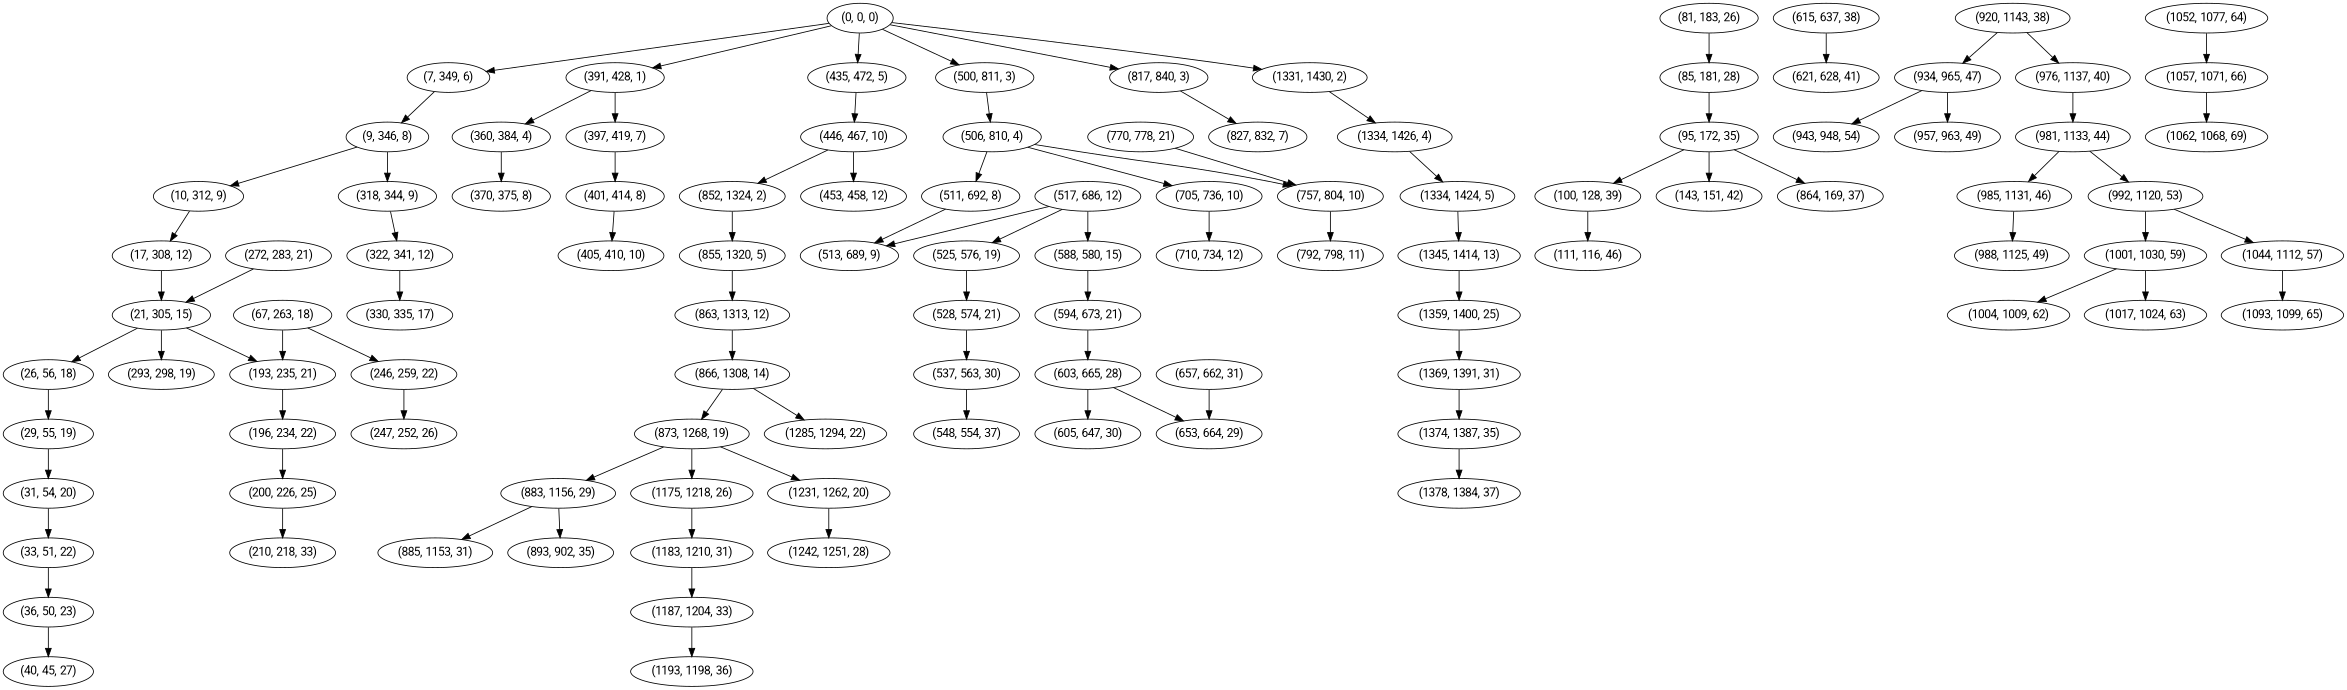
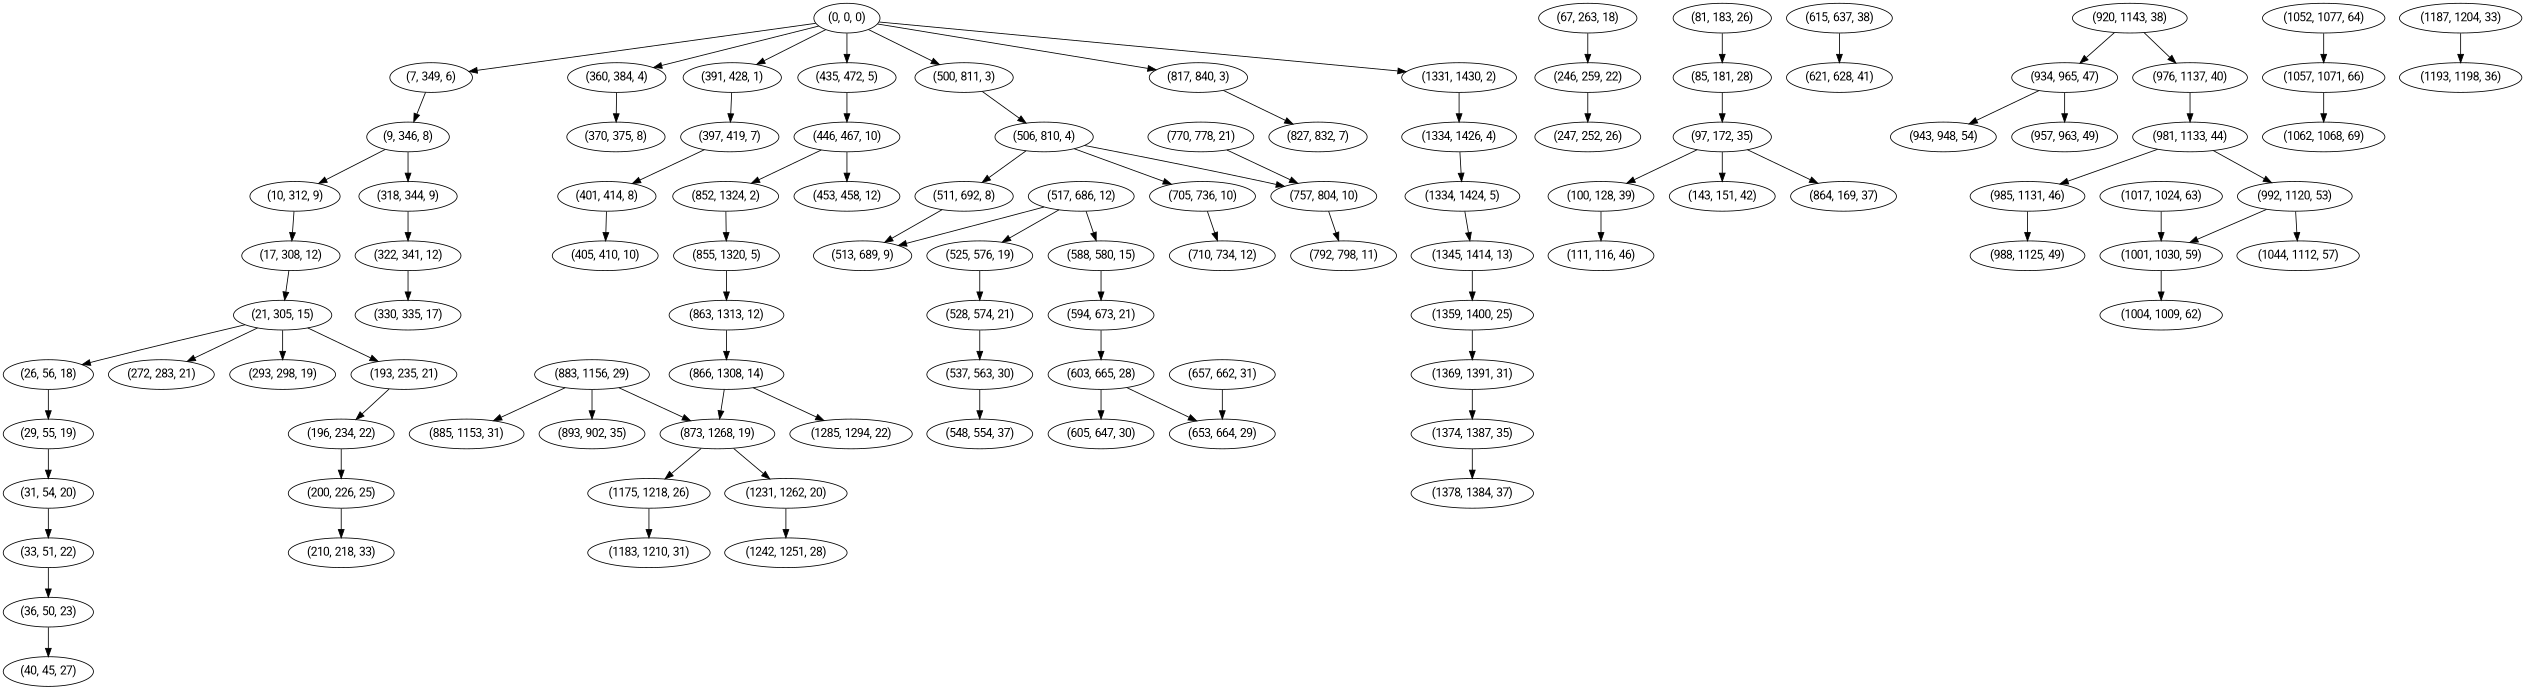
(562, 105) -> (740, 46)
(1709, 137) -> (1722, 137)
(2145, 281) -> (2161, 222)
(223, 284) -> (226, 343)
(2282, 315) -> none
(283, 341) -> none
(629, 462) -> (651, 402)
(692, 578) -> none
